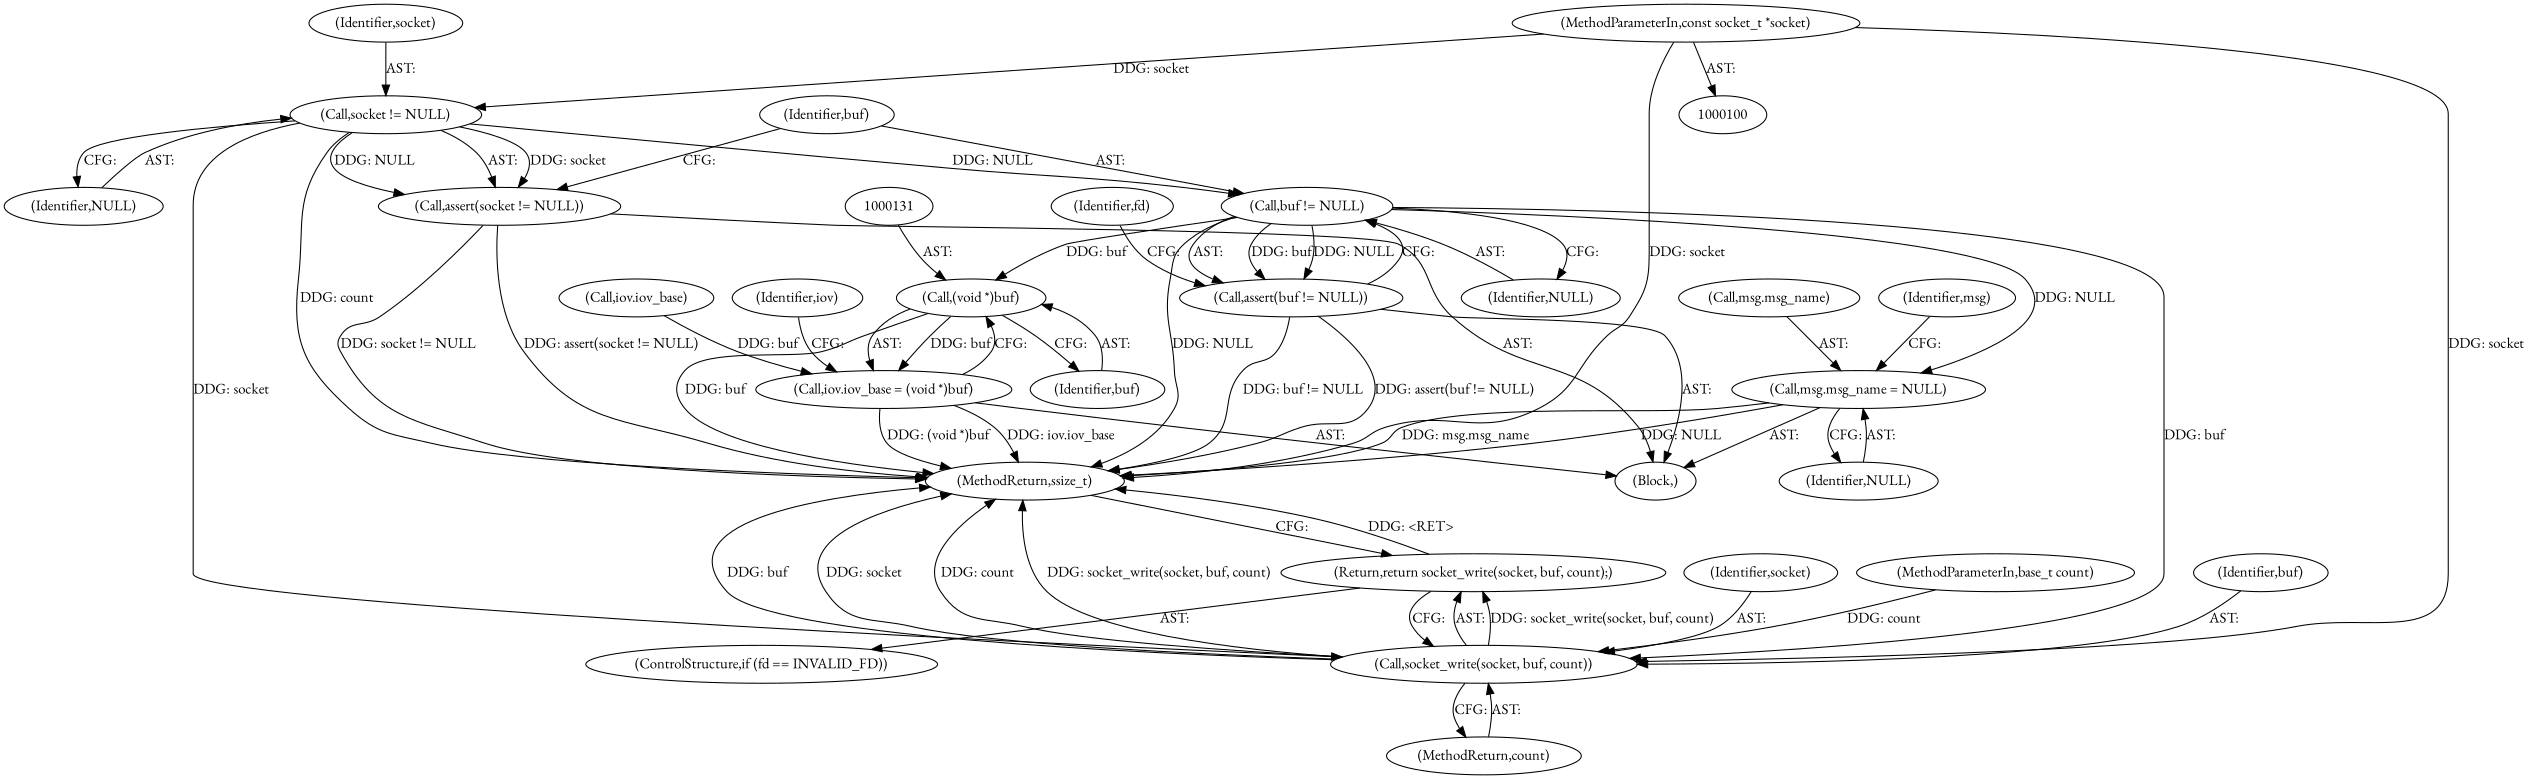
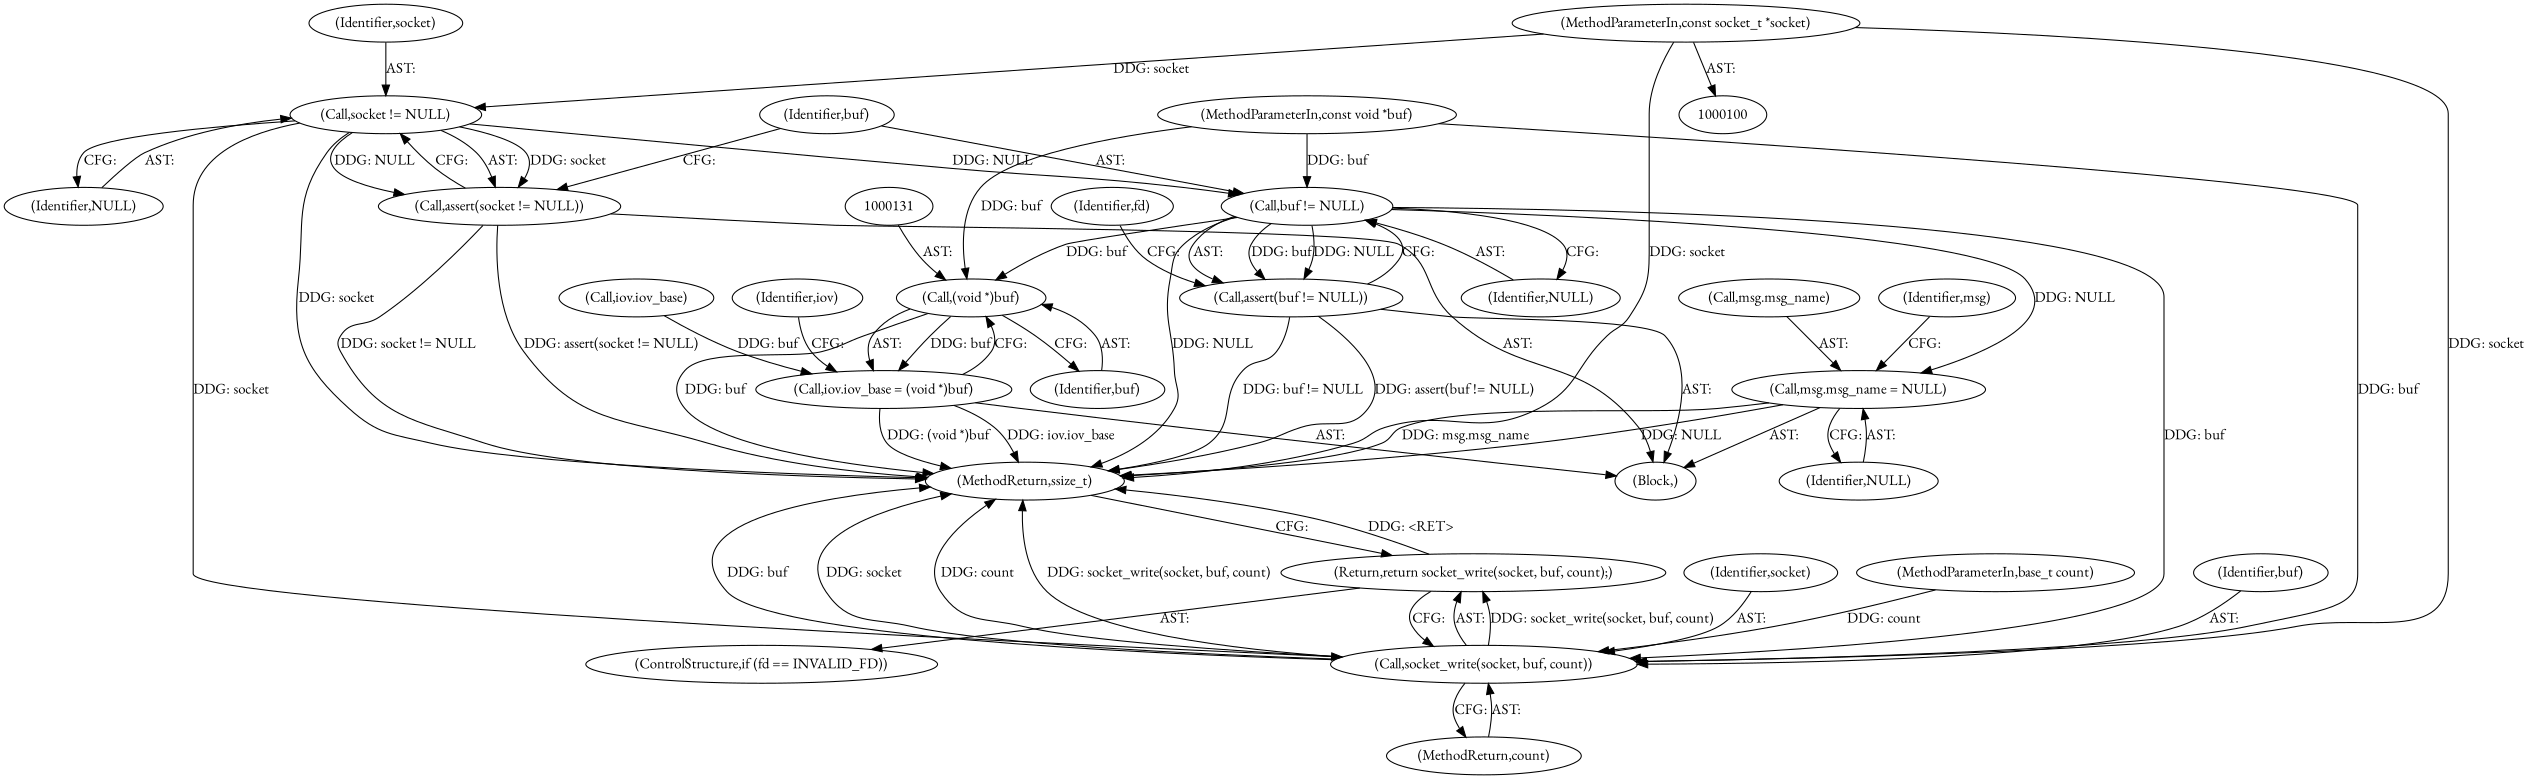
none -> (1307, 115)
none -> (434, 168)
(337, 298) -> (337, 298)
